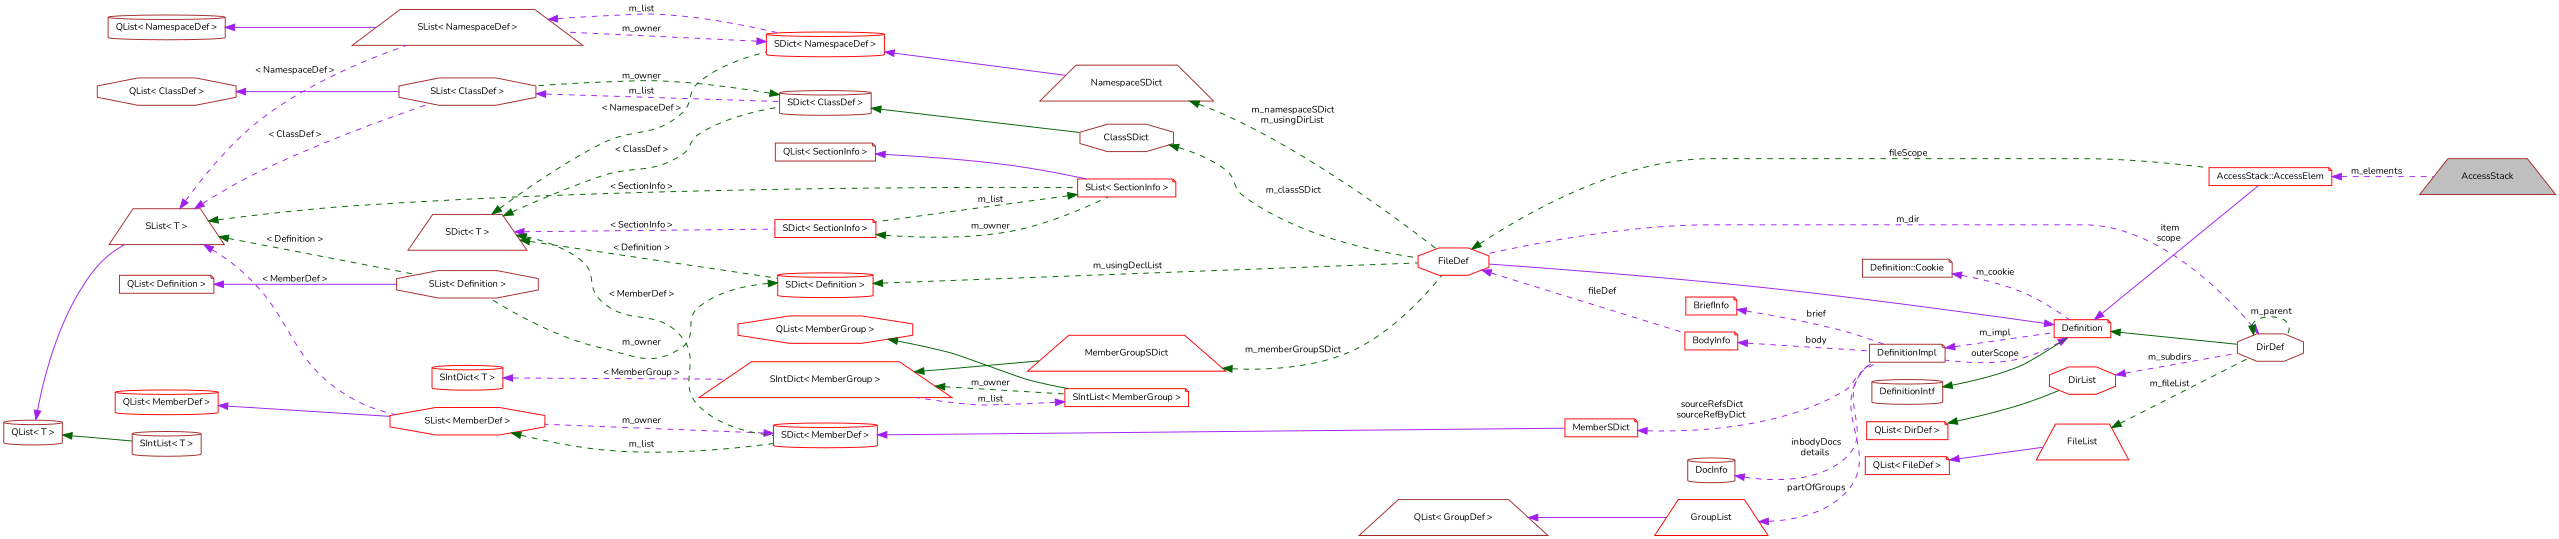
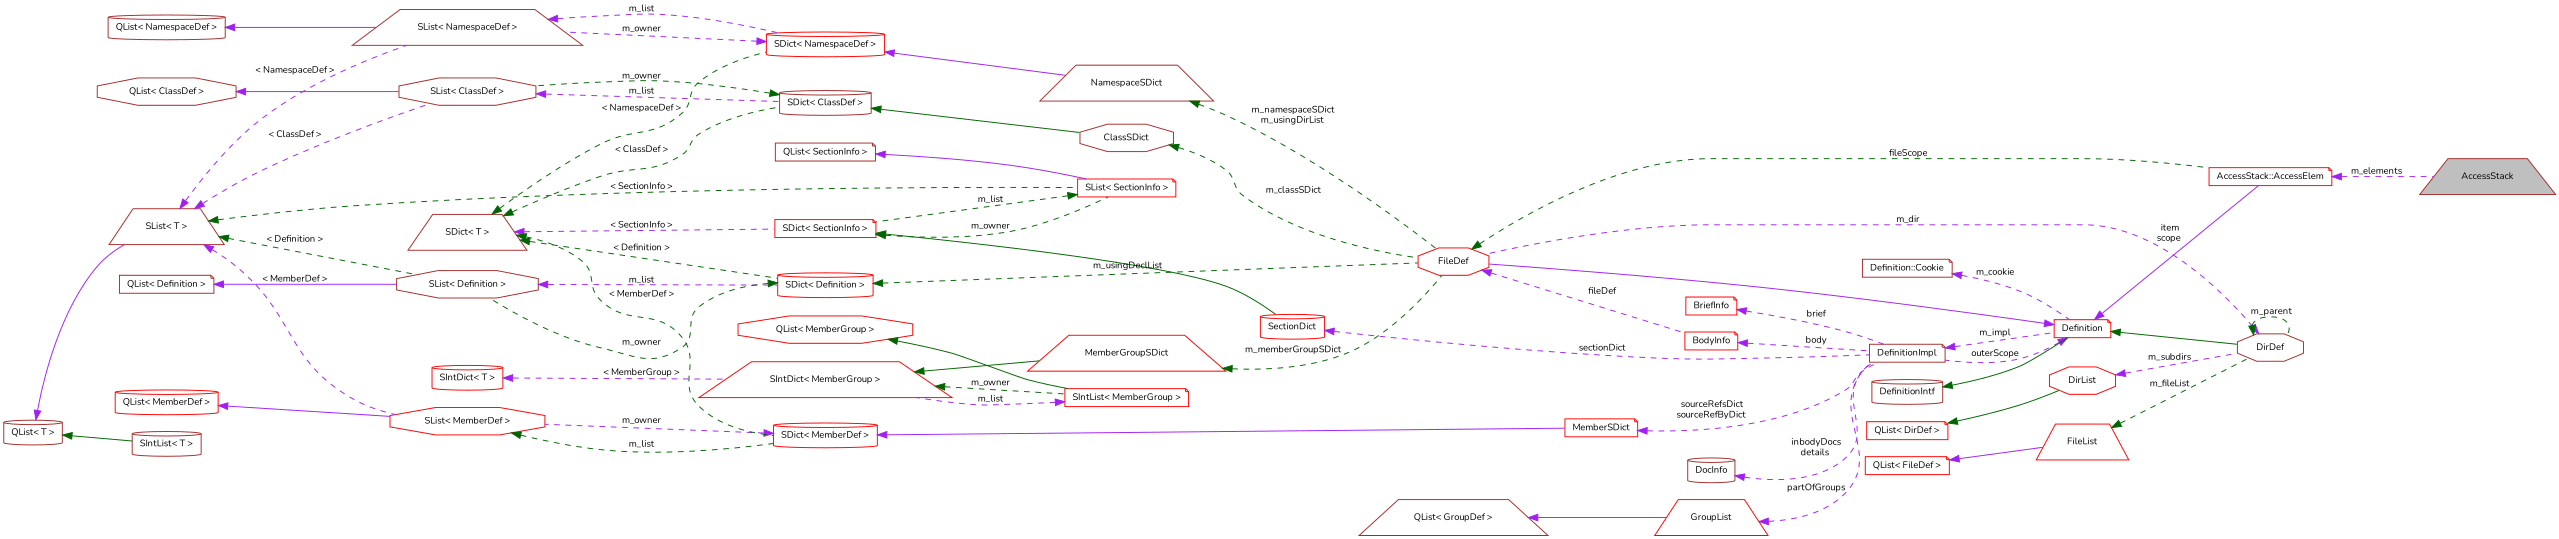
none -> (663, 285)
none -> (1292, 327)
